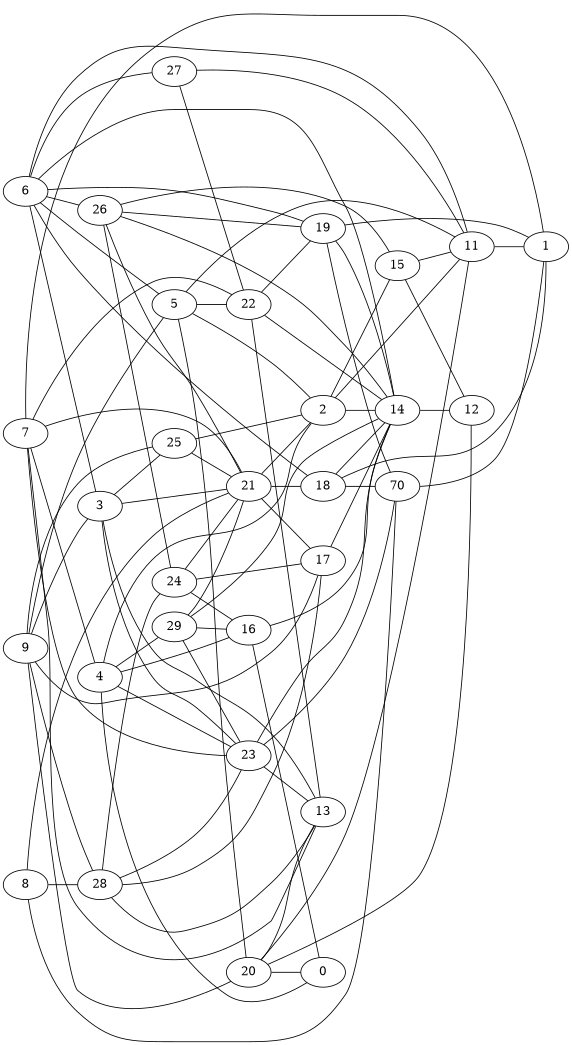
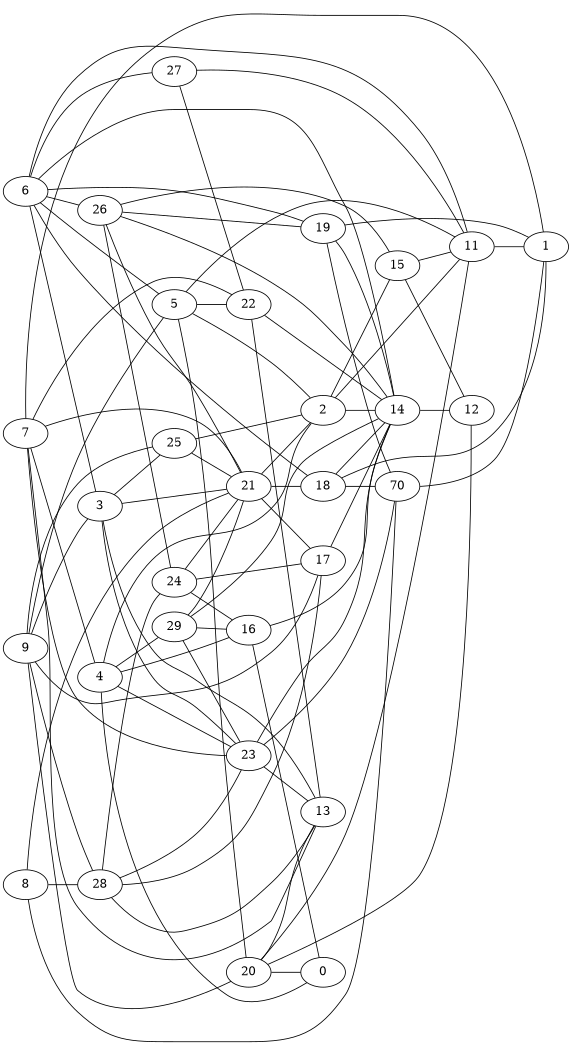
(286, 266) -> none
